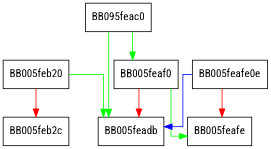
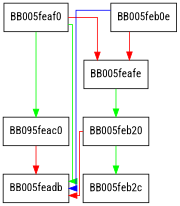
(133, 42) -> (36, 71)
(109, 71) -> (36, 156)
(230, 74) -> (144, 17)
(103, 75) -> (80, 163)
(36, 99) -> (116, 156)
none -> (116, 99)
(139, 99) -> (72, 101)
(171, 117) -> (97, 20)
